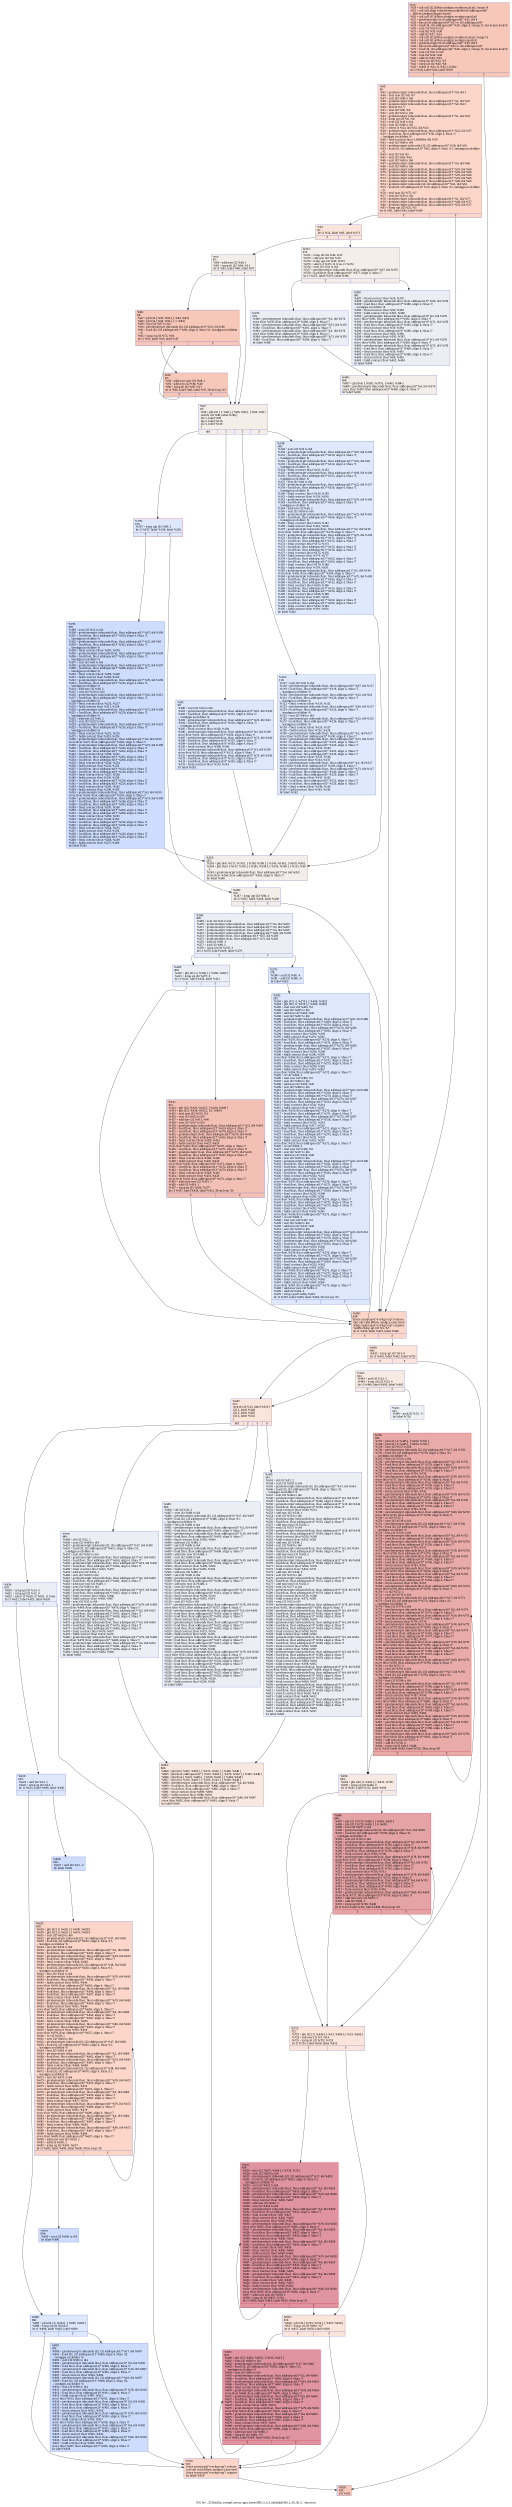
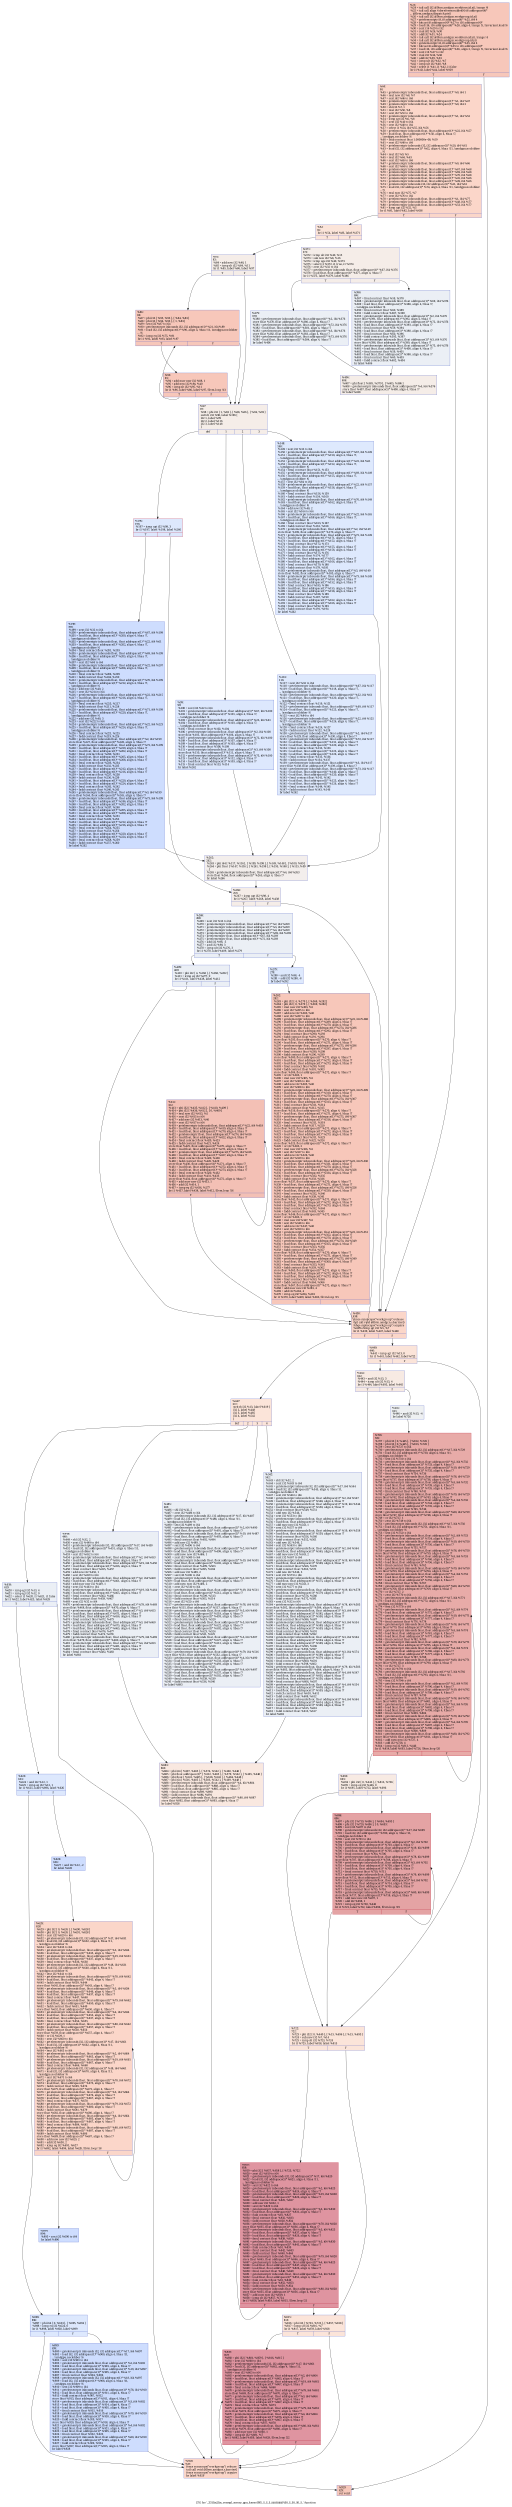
(321, 1149) -> (321, 1149)
(322, 1386) -> (380, 1366)
